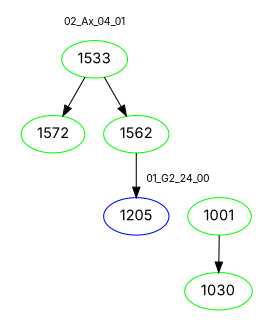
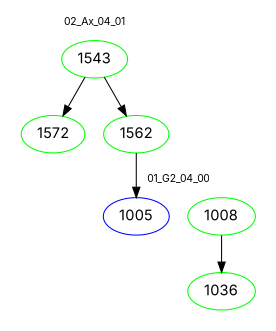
(95, 59) -> (95, 59)
(178, 179) -> (179, 179)
(136, 216) -> (136, 216)
(219, 216) -> (222, 216)
(218, 291) -> (222, 291)
